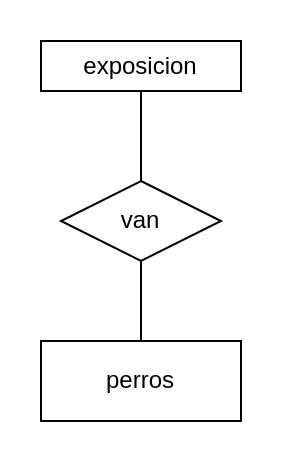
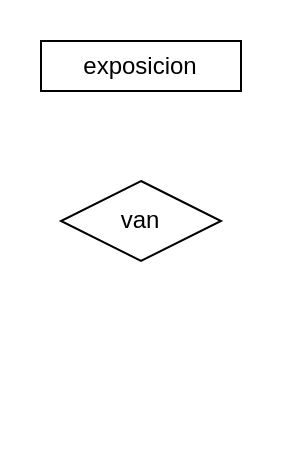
(141, 136) -> none
(141, 381) -> none
